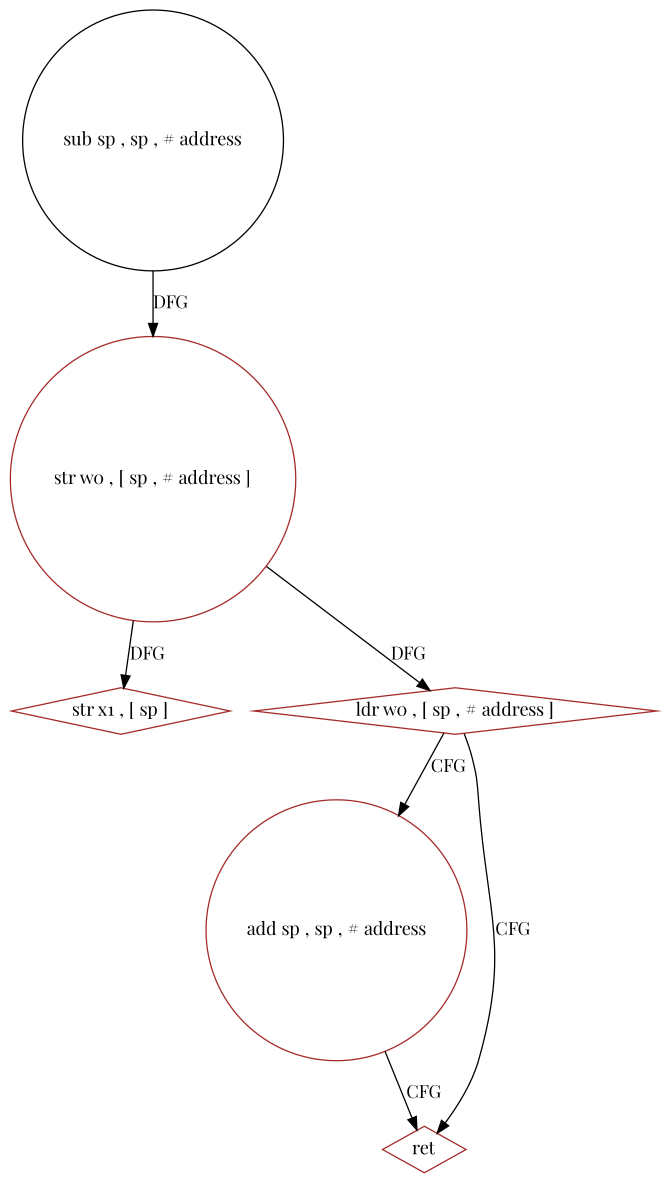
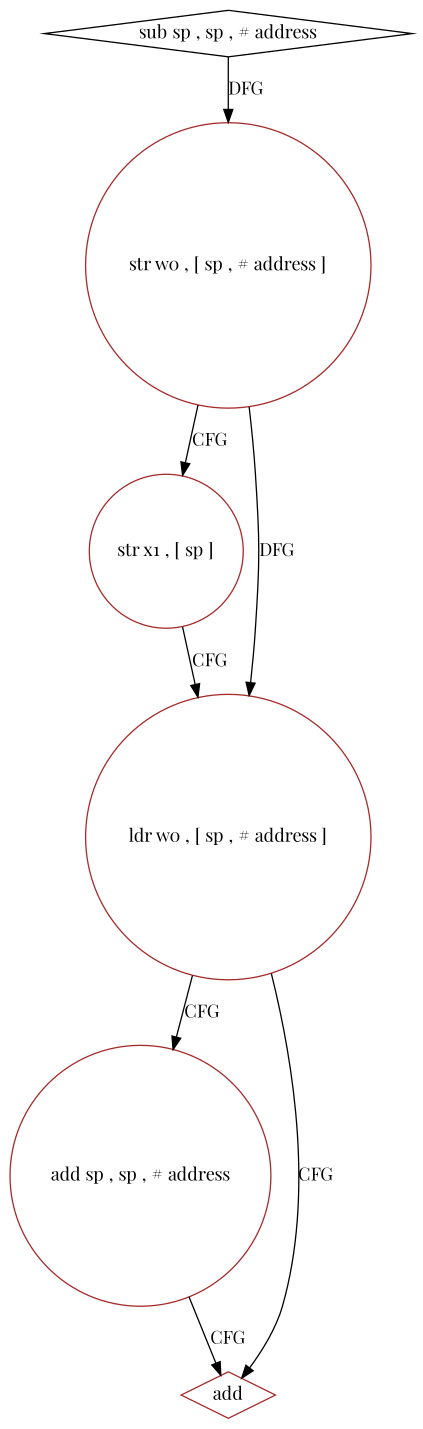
(153, 140) -> (228, 34)
(148, 655) -> (210, 441)
none -> (189, 656)
(121, 711) -> (166, 551)
(455, 711) -> (228, 837)
(424, 1150) -> (228, 1395)
